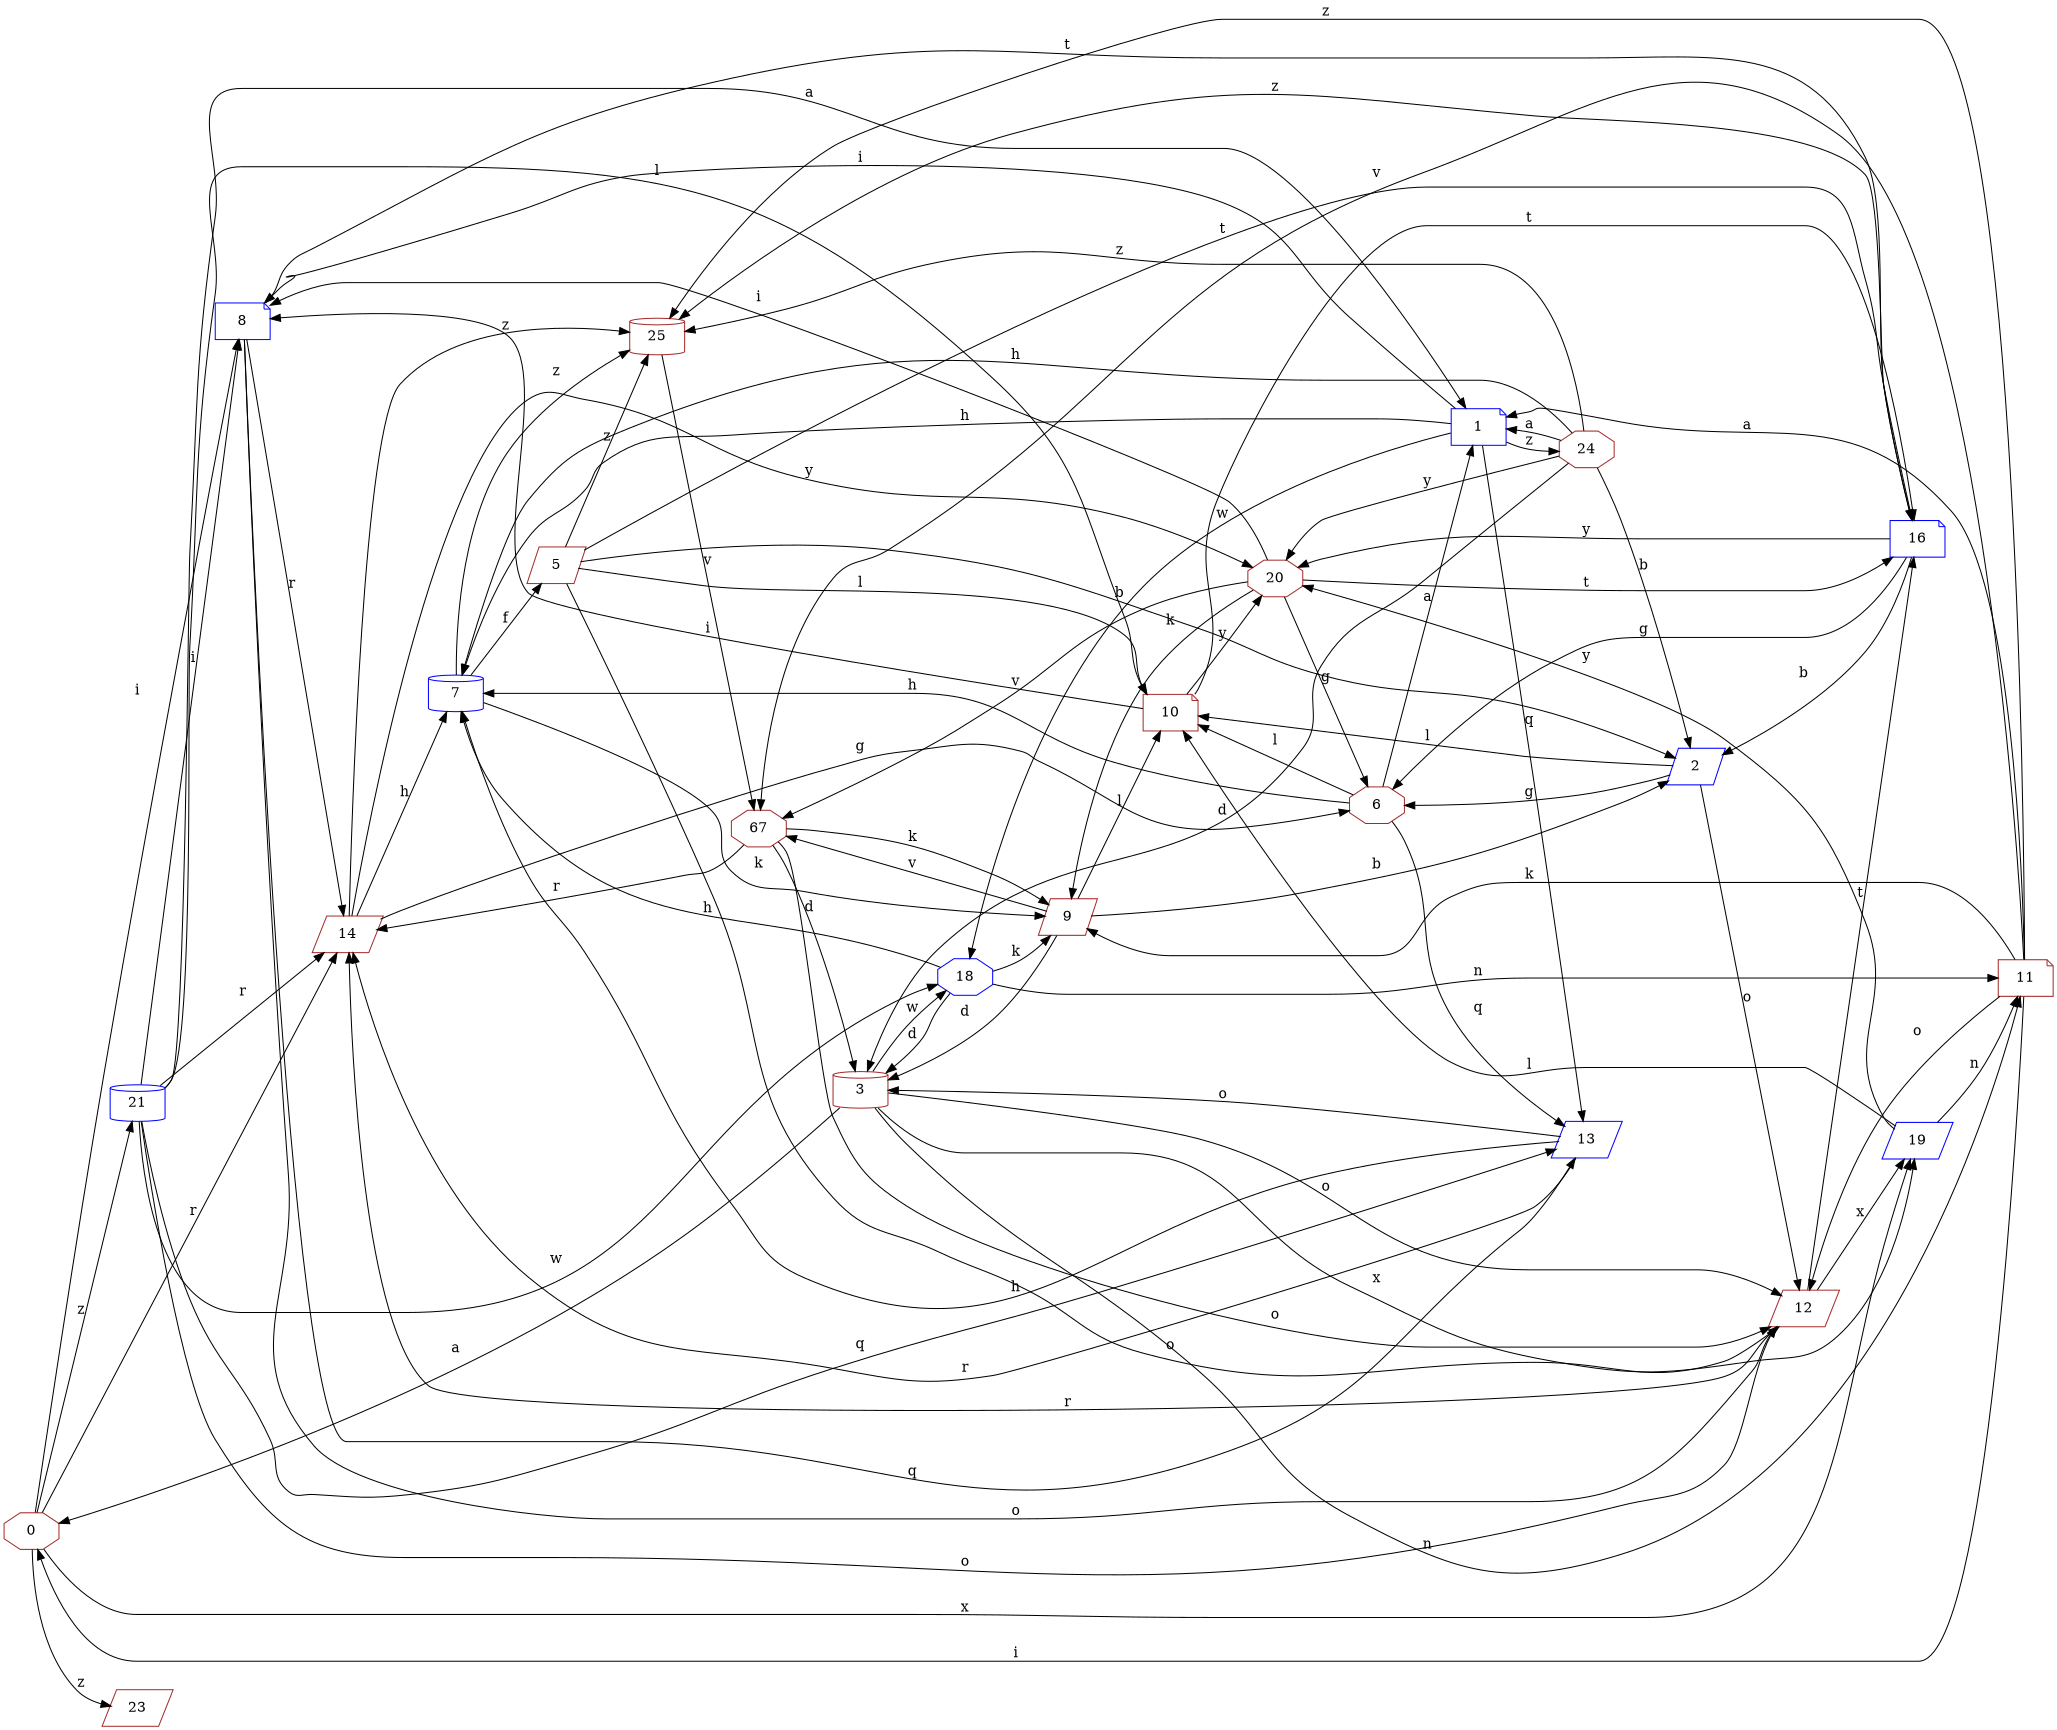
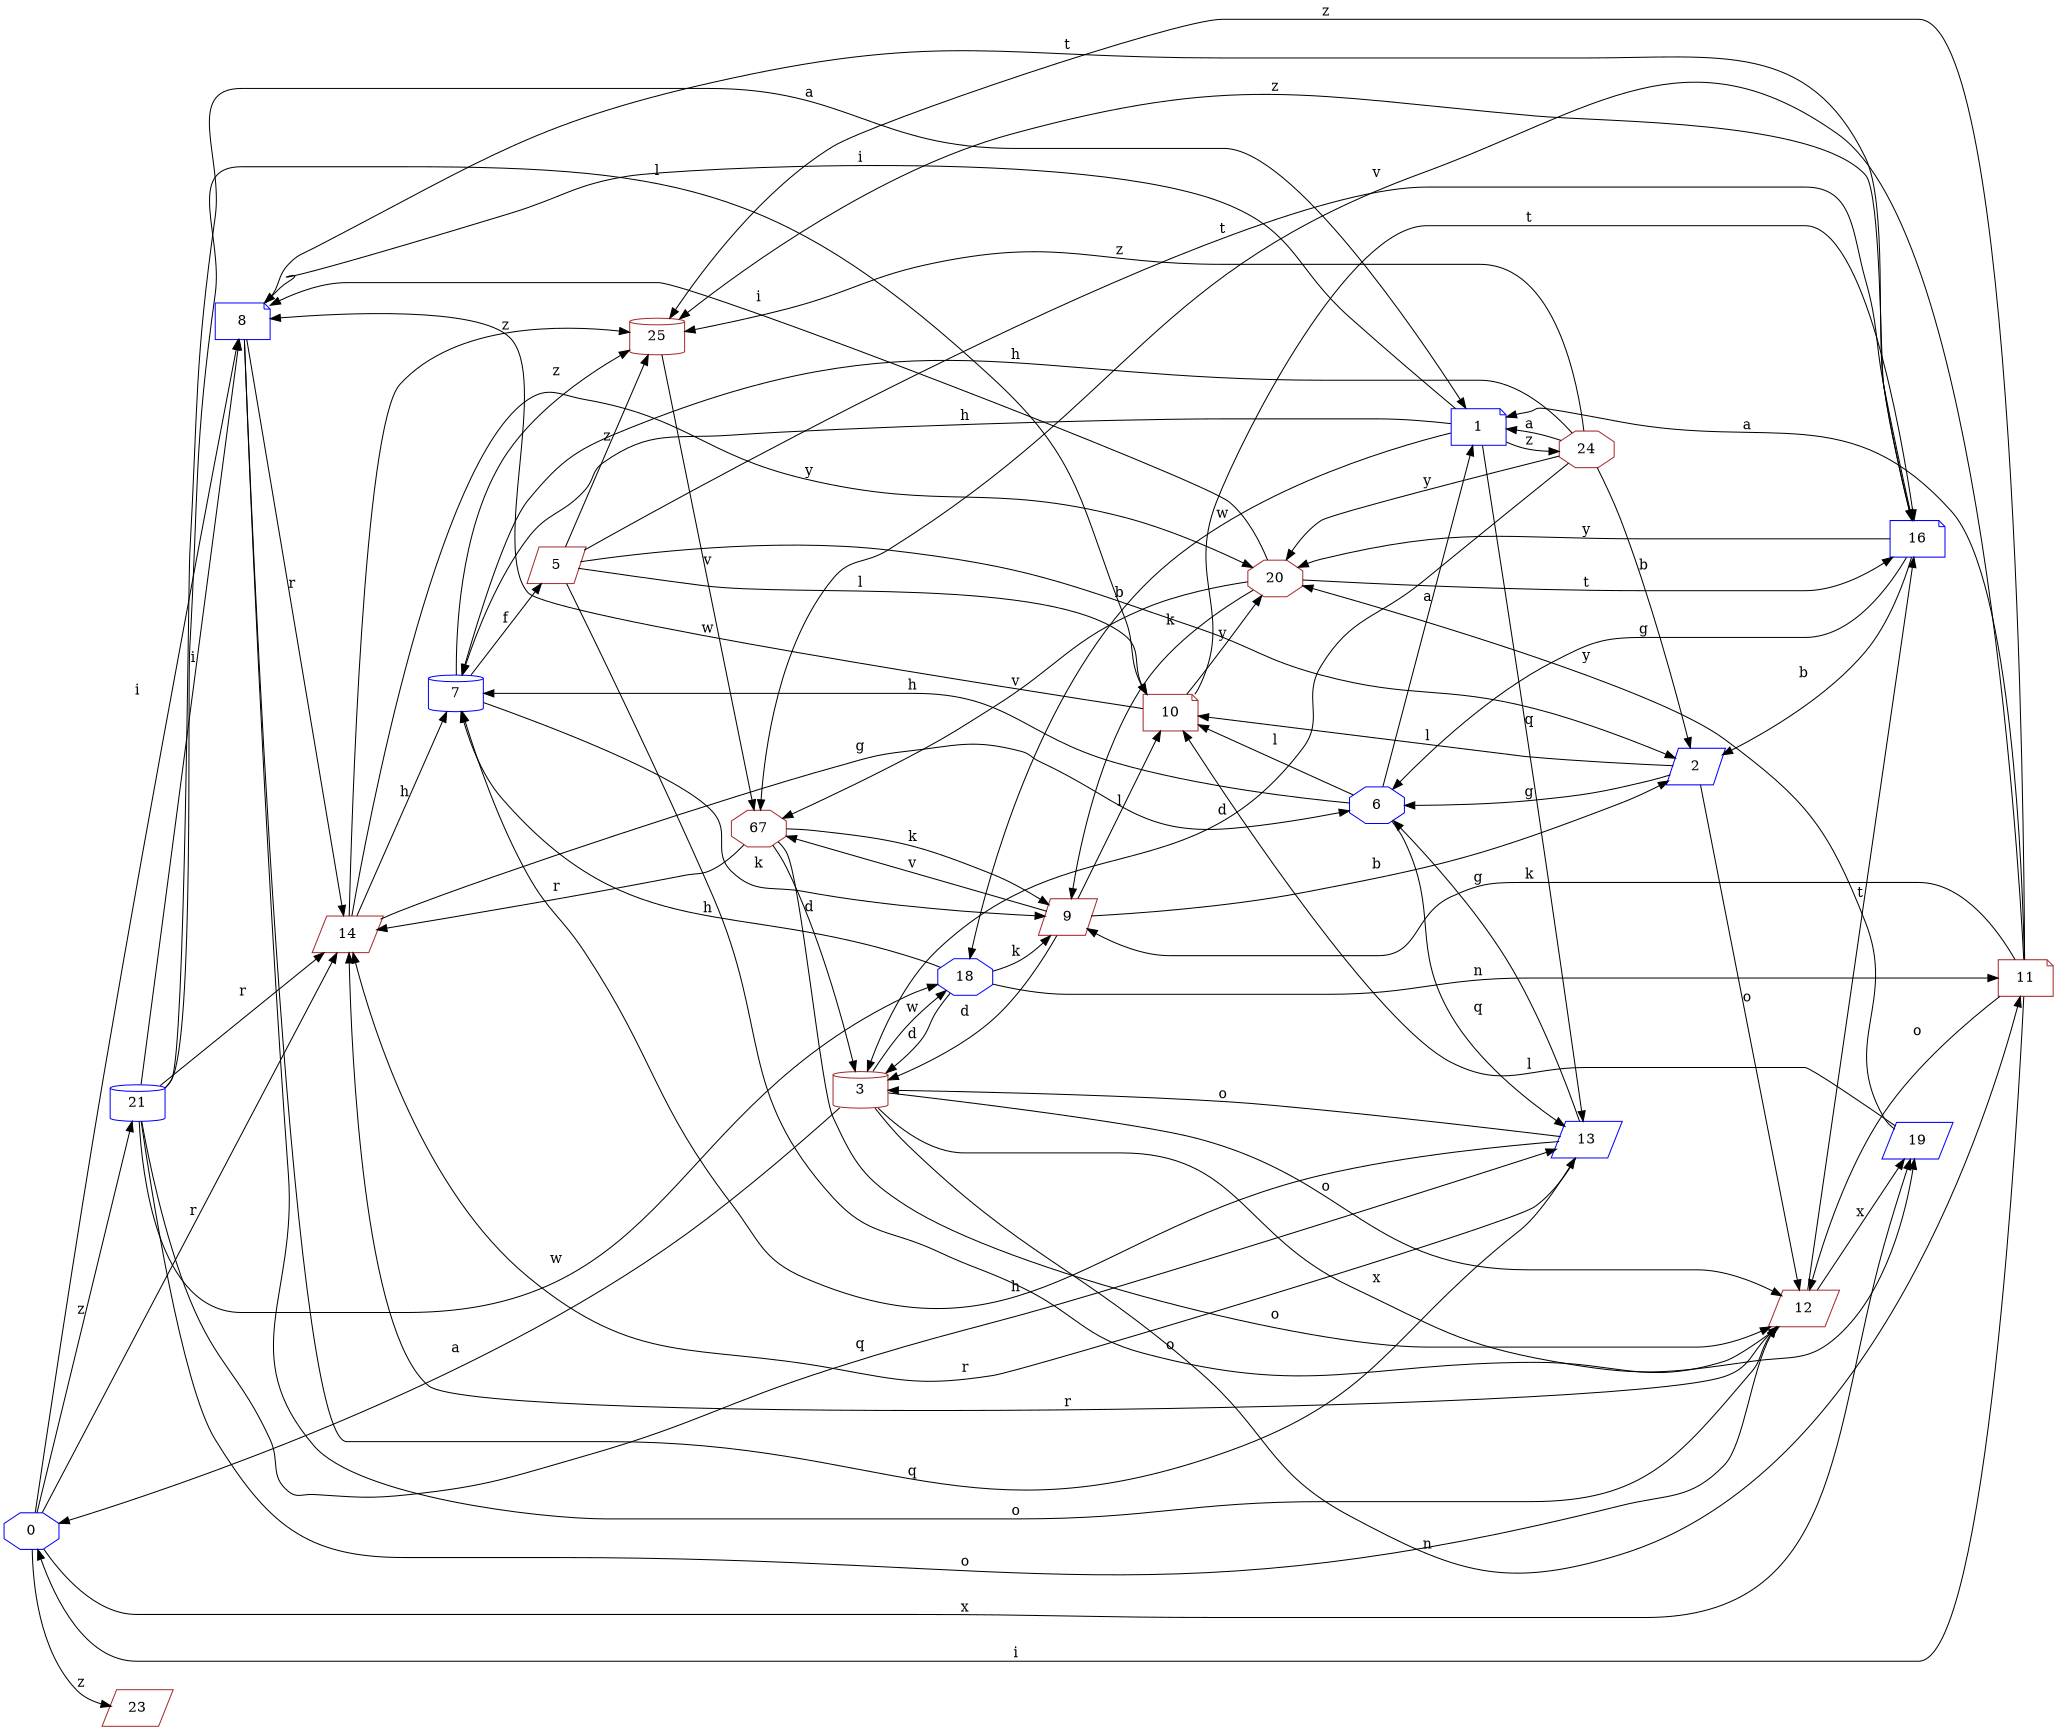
(708, 629) -> (708, 629)
(1324, 687) -> (1509, 963)
(1377, 805) -> (1377, 805)
(1982, 1068) -> none
(32, 1531) -> (32, 1531)
